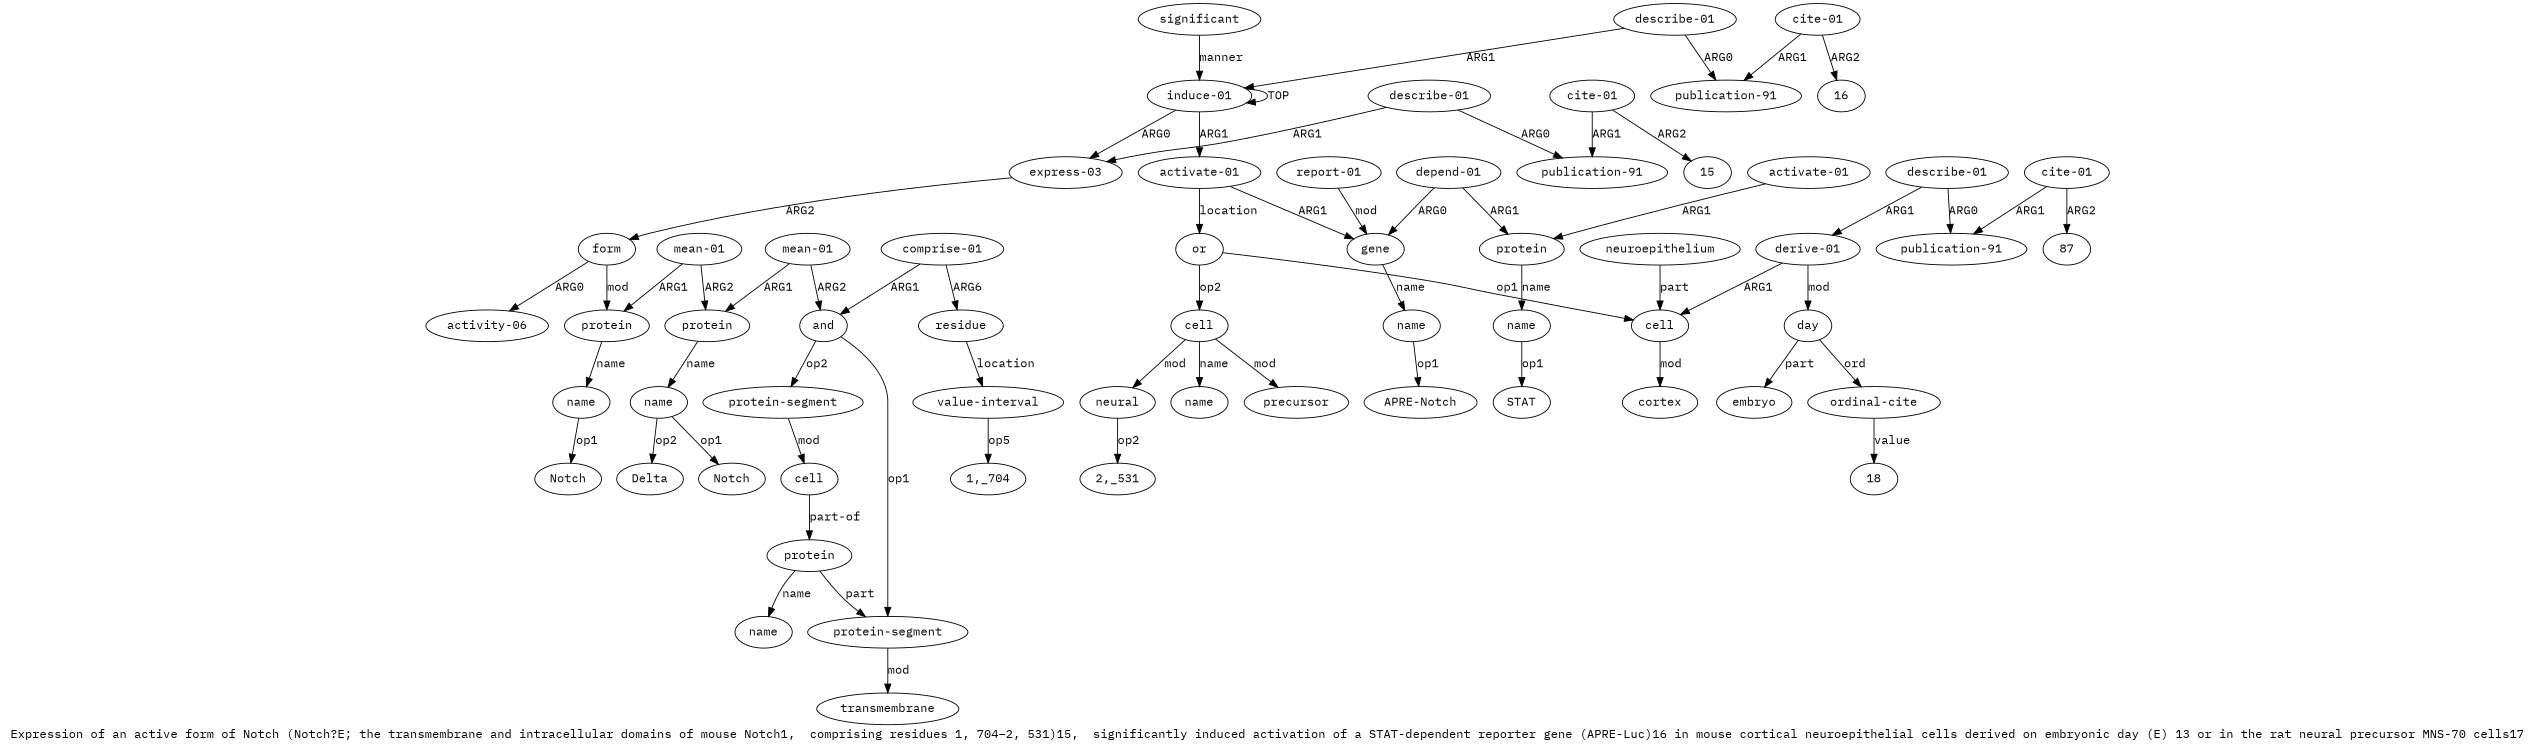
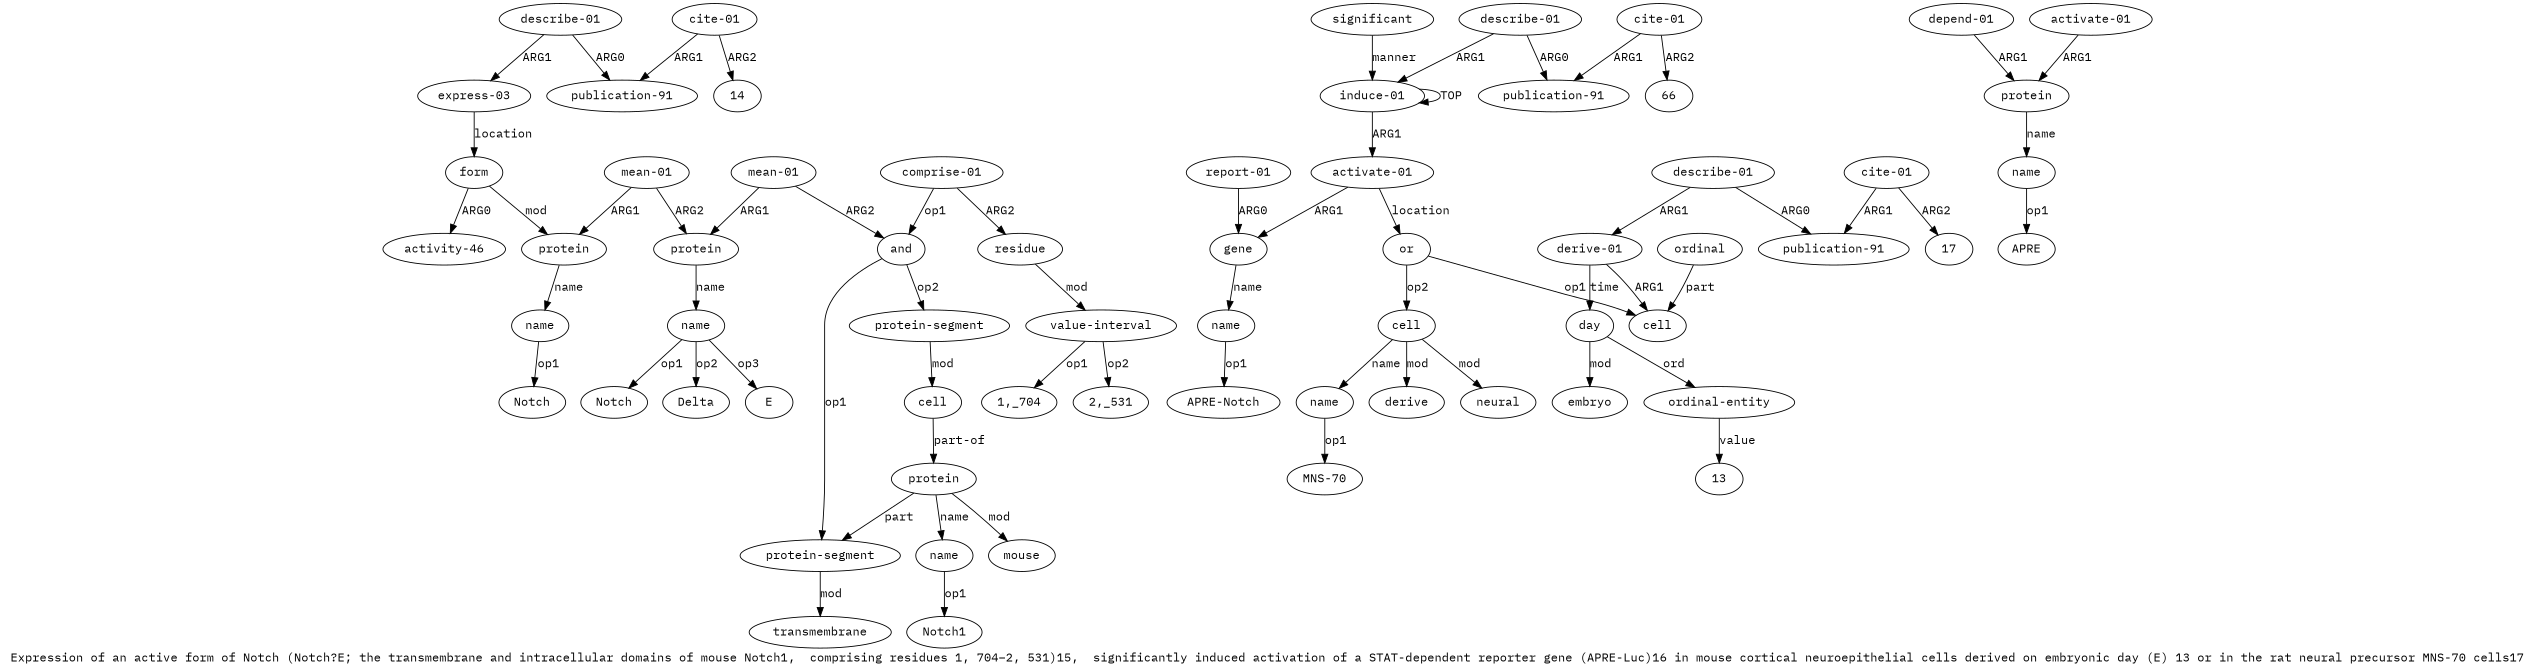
(1841, 96) -> (1669, 96)
(1137, 132) -> none
(1708, 173) -> (737, 96)
(1414, 208) -> none
(801, 211) -> (504, 134)
(1366, 211) -> (1253, 211)
(1660, 249) -> (1700, 249)
(2067, 249) -> (1949, 249)
(905, 288) -> (935, 211)
(968, 288) -> (1001, 211)
(1819, 288) -> (1605, 288)
(487, 326) -> (444, 249)
(1006, 364) -> (1077, 288)
(1800, 364) -> (1601, 364)
none -> (769, 402)
(1296, 402) -> (1407, 402)
(1522, 402) -> (2027, 249)
(1660, 402) -> none
(1874, 402) -> (1719, 402)
(1118, 436) -> (1105, 360)
(999, 441) -> (1077, 364)
none -> (1325, 479)
(1874, 479) -> (1719, 479)
none -> (1022, 556)
none -> (944, 632)
